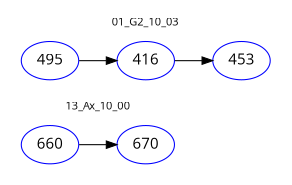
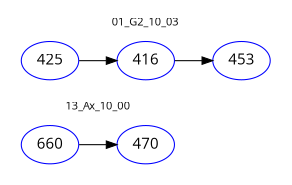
(50, 61) -> (50, 61)
(146, 145) -> (146, 145)
